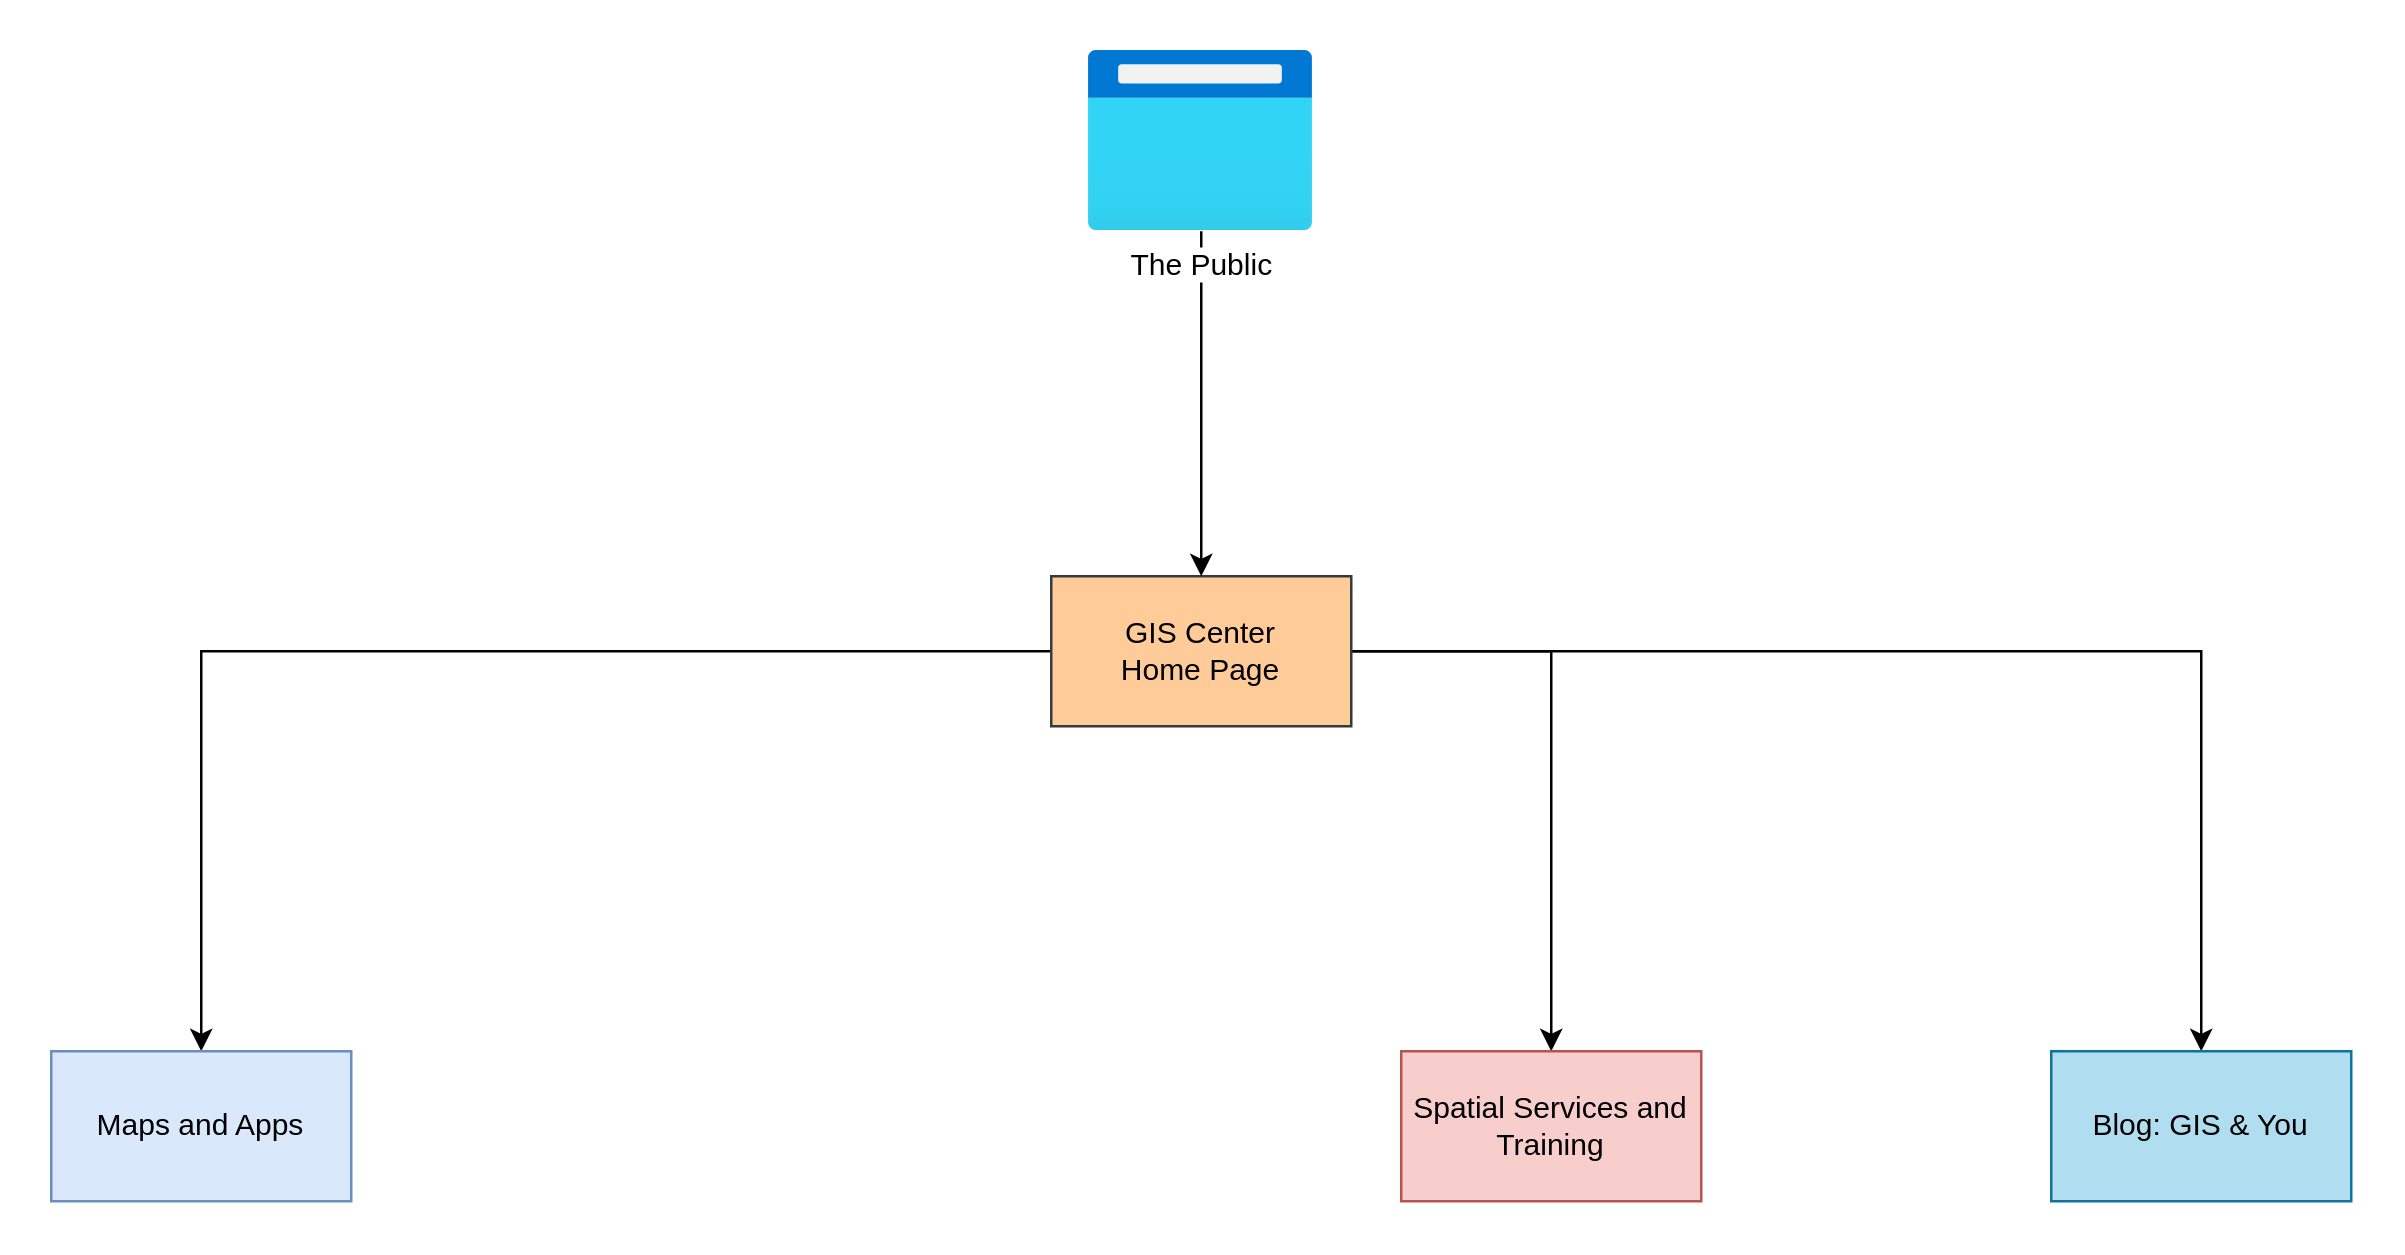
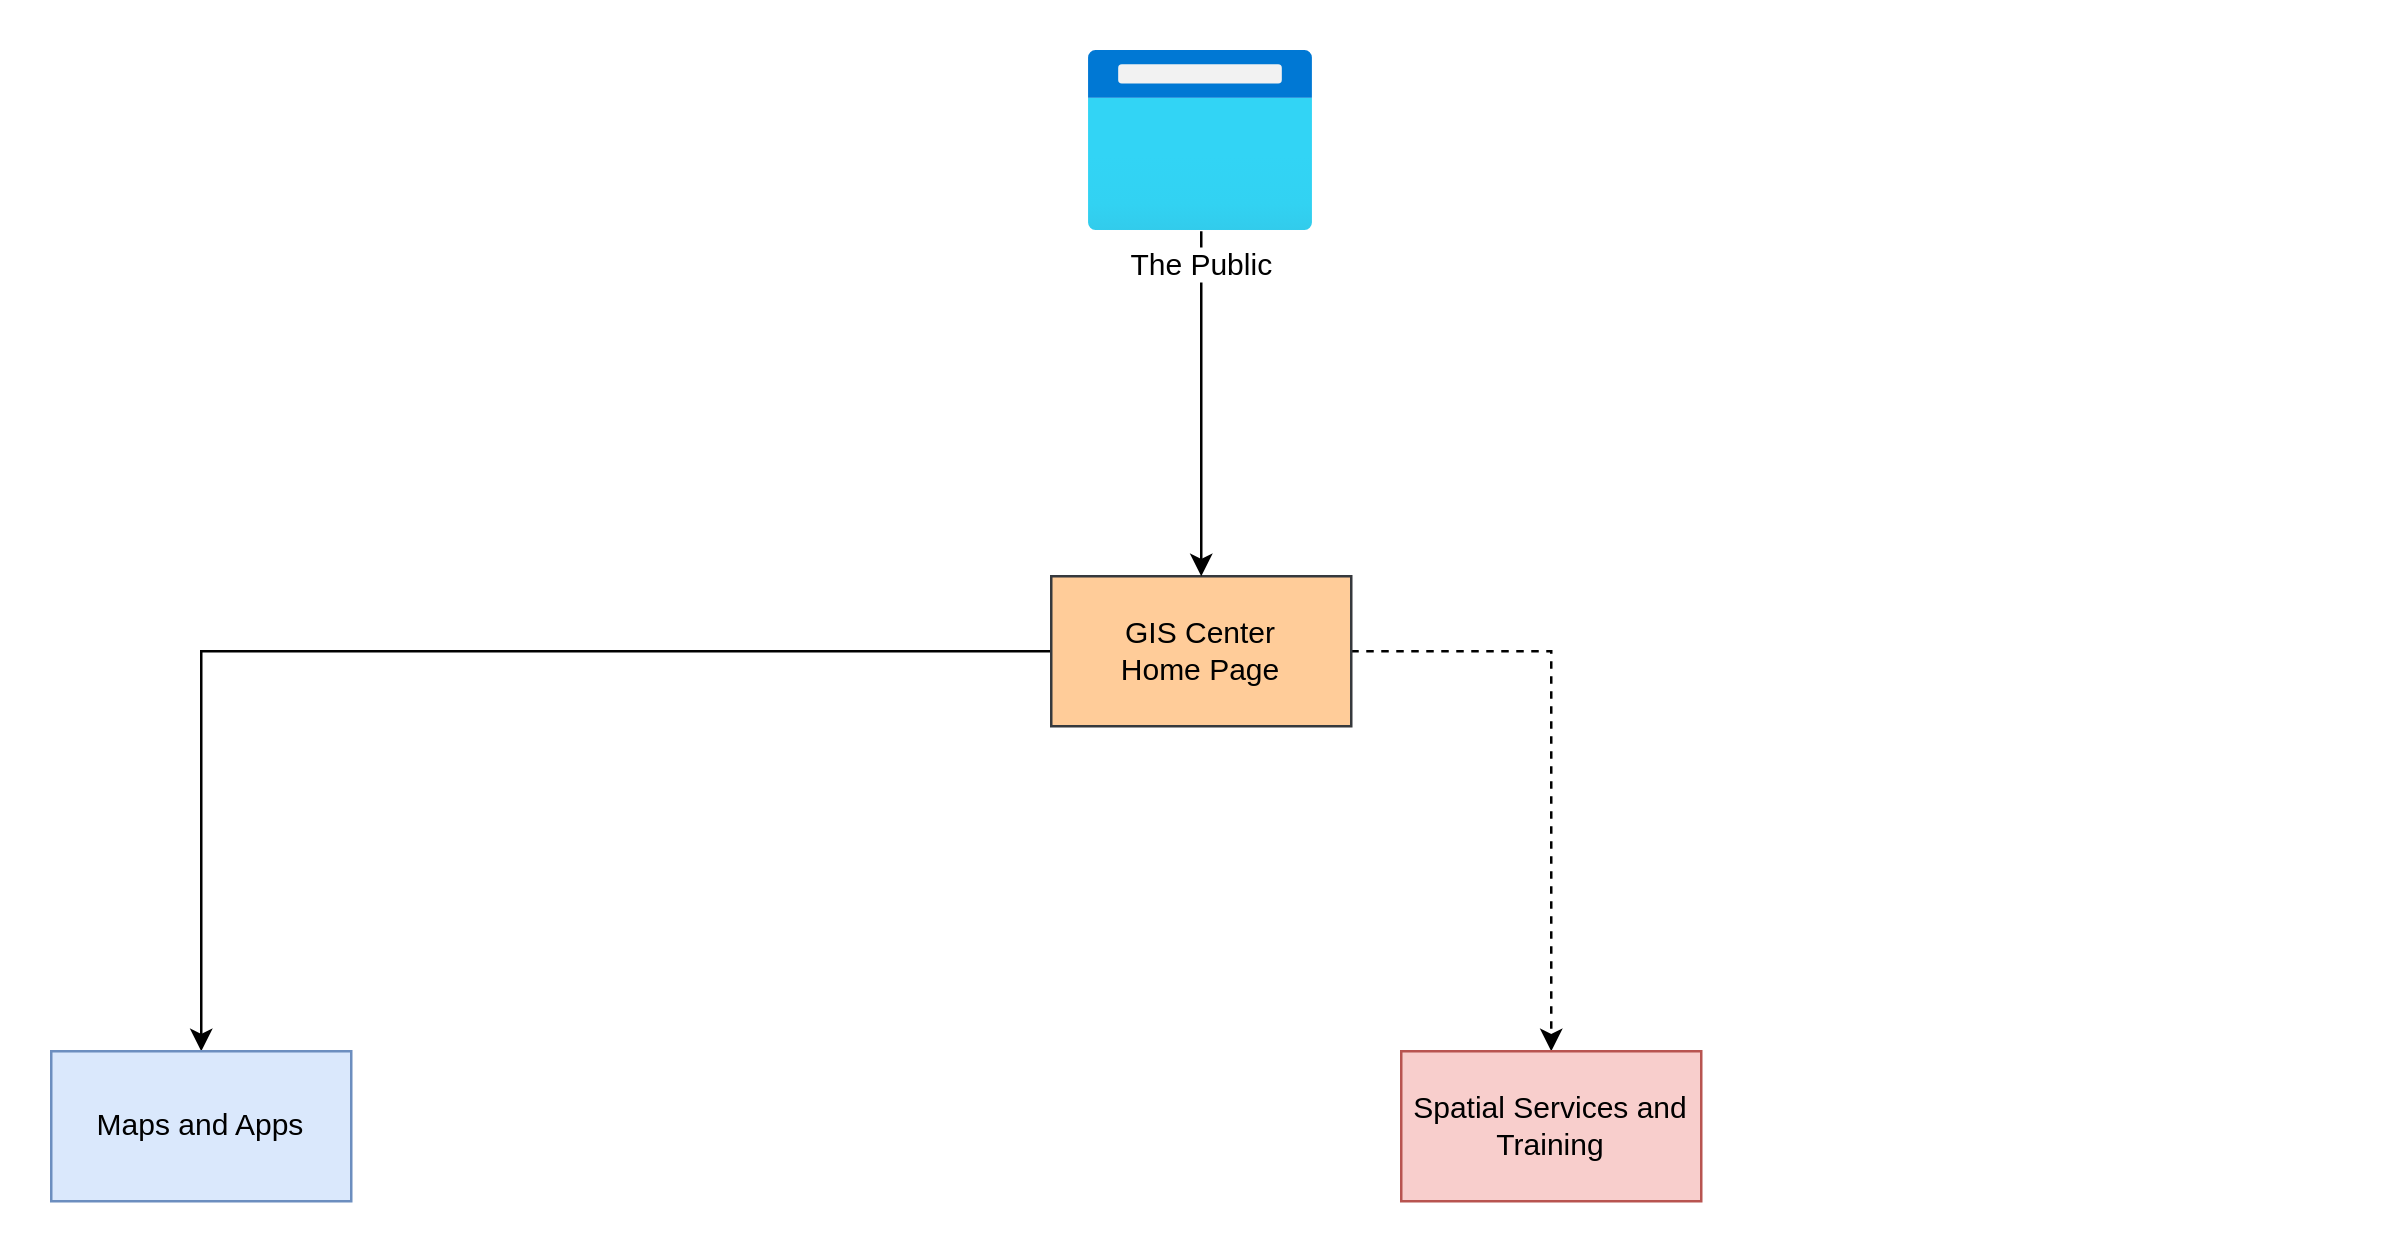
(2070, 651) -> none
(1551, 847) -> (1551, 847)
(2201, 1126) -> none
